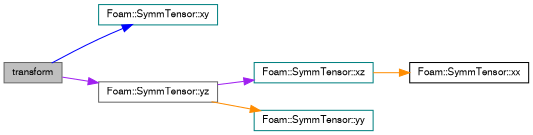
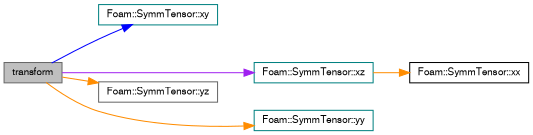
(75, 79) -> (75, 79)
(231, 83) -> (153, 73)
(231, 105) -> (141, 121)
